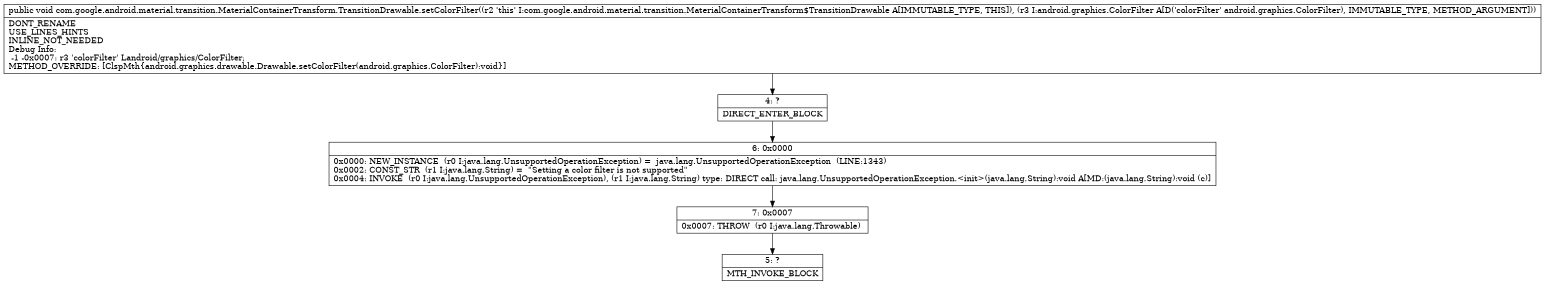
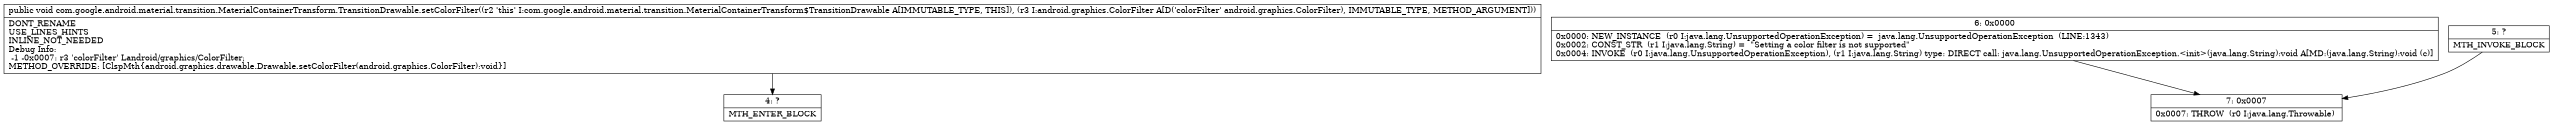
(773, 114) -> (773, 114)
(773, 129) -> none
(773, 241) -> (2418, 82)
